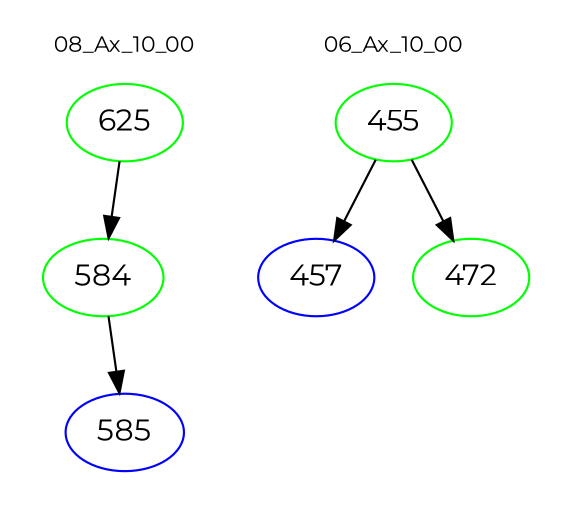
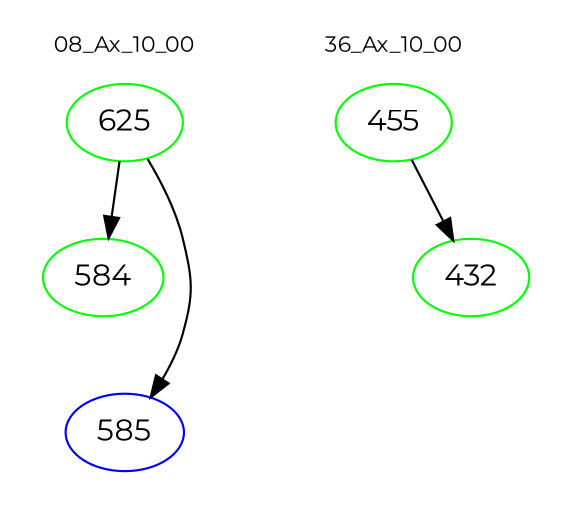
(394, 46) -> (394, 46)
(316, 278) -> none
(471, 278) -> (471, 278)
(112, 344) -> (189, 268)
